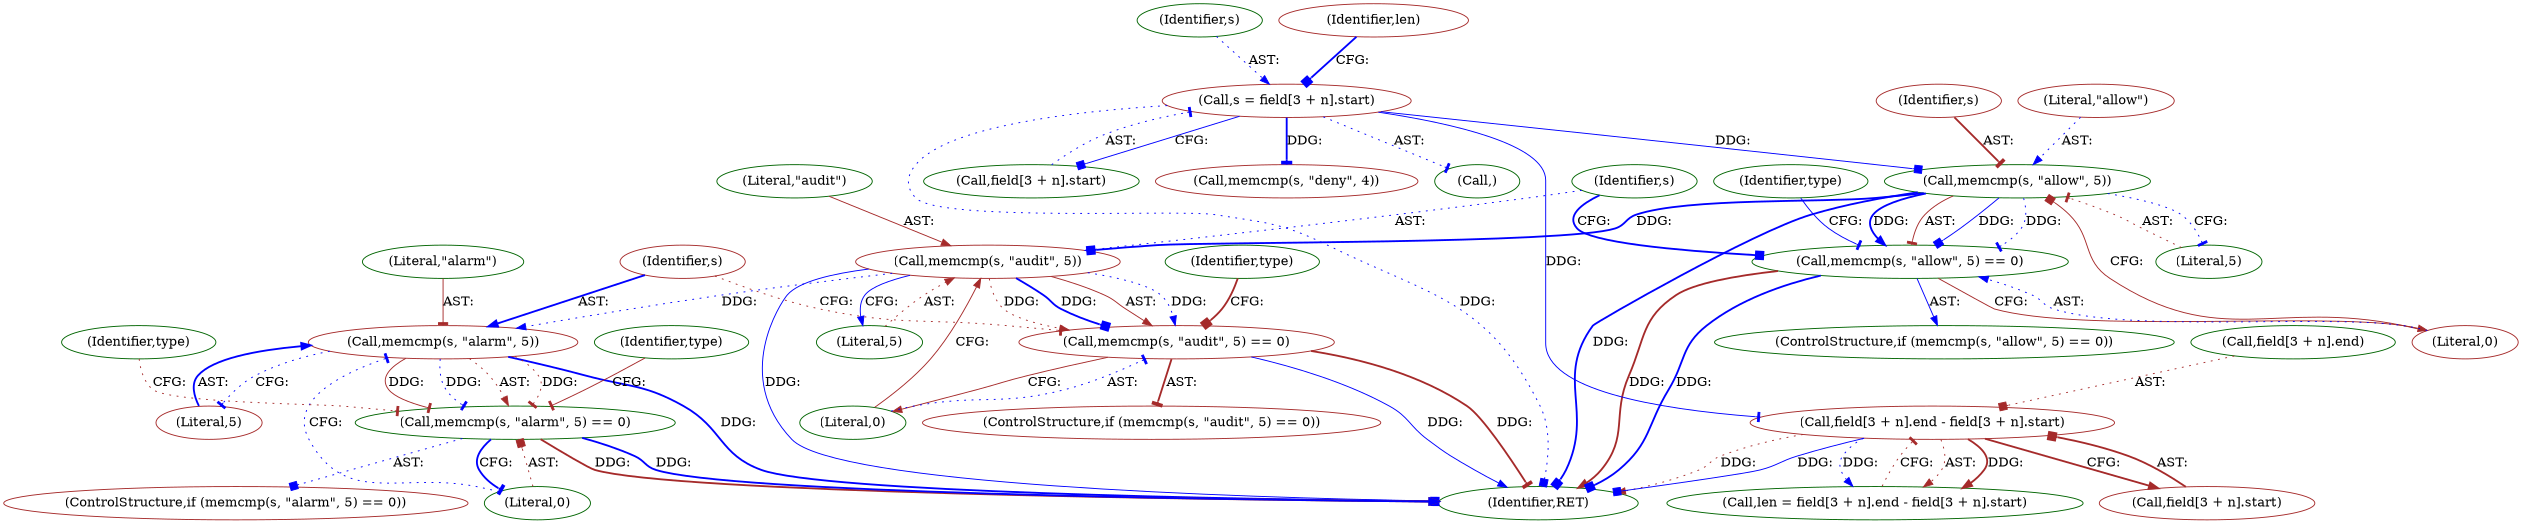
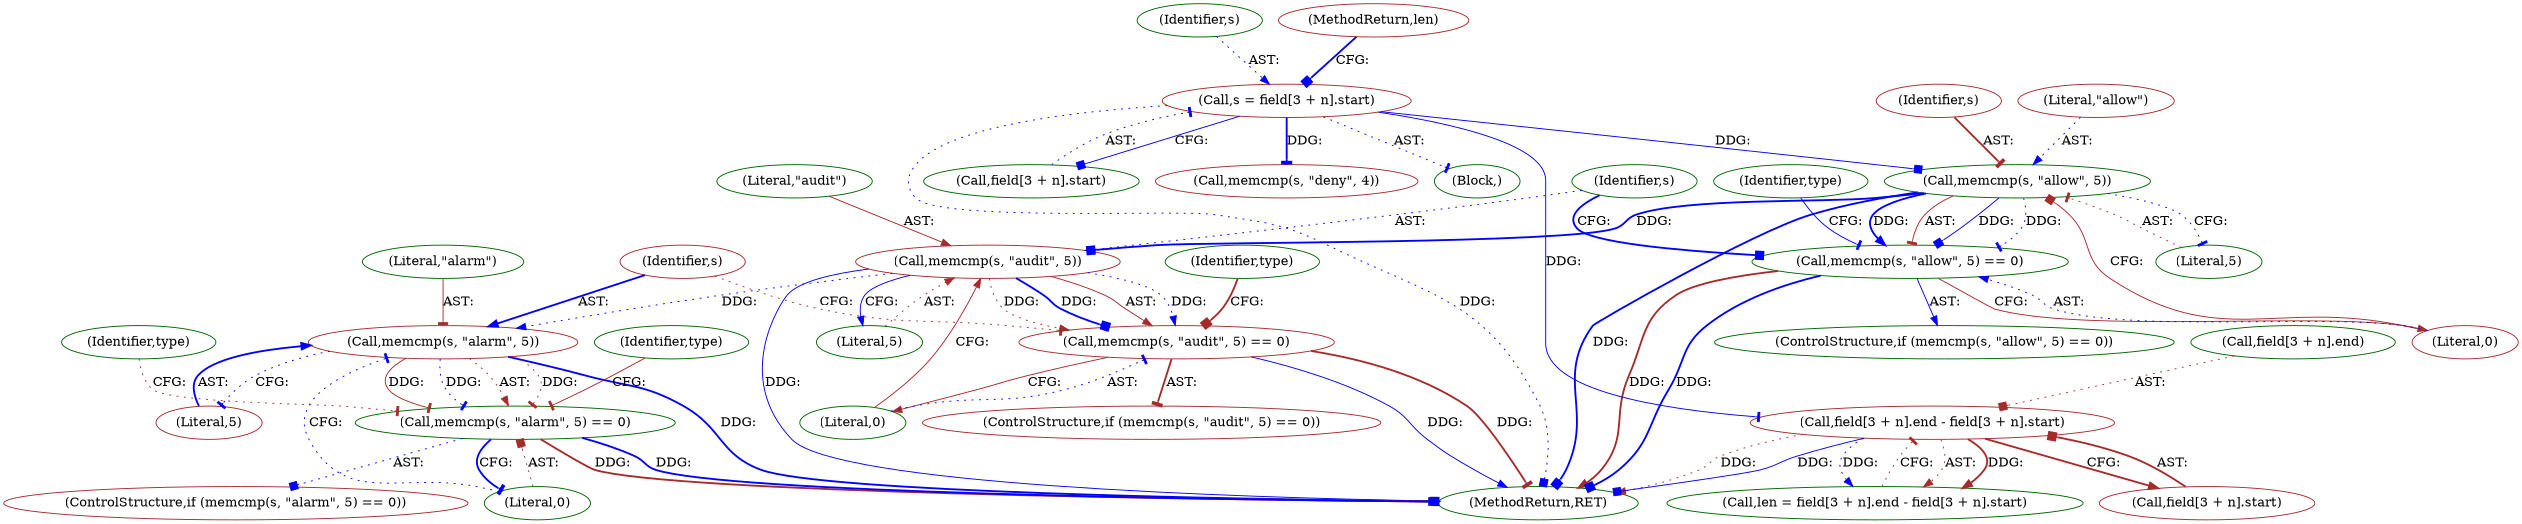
(1374, 20) -> (1374, 20)
(1477, 181) -> (1477, 181)
(1538, 503) -> (1538, 503)
